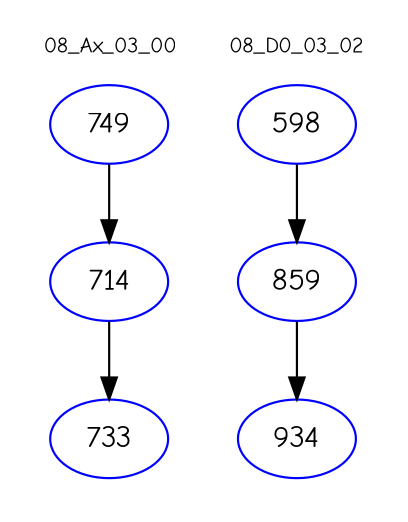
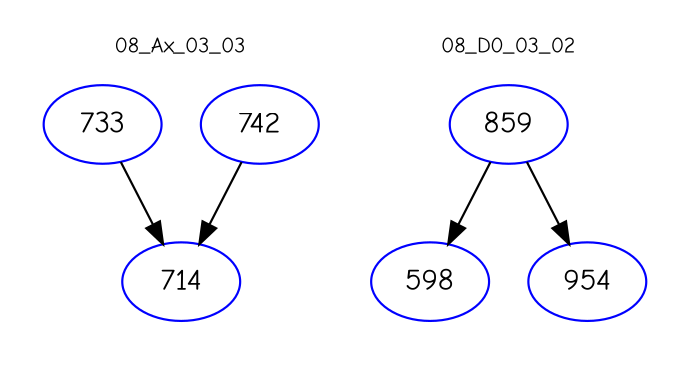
(110, 47) -> (181, 47)
(109, 124) -> (260, 124)
(297, 192) -> (474, 193)
(109, 350) -> (137, 193)
(297, 439) -> (587, 282)
